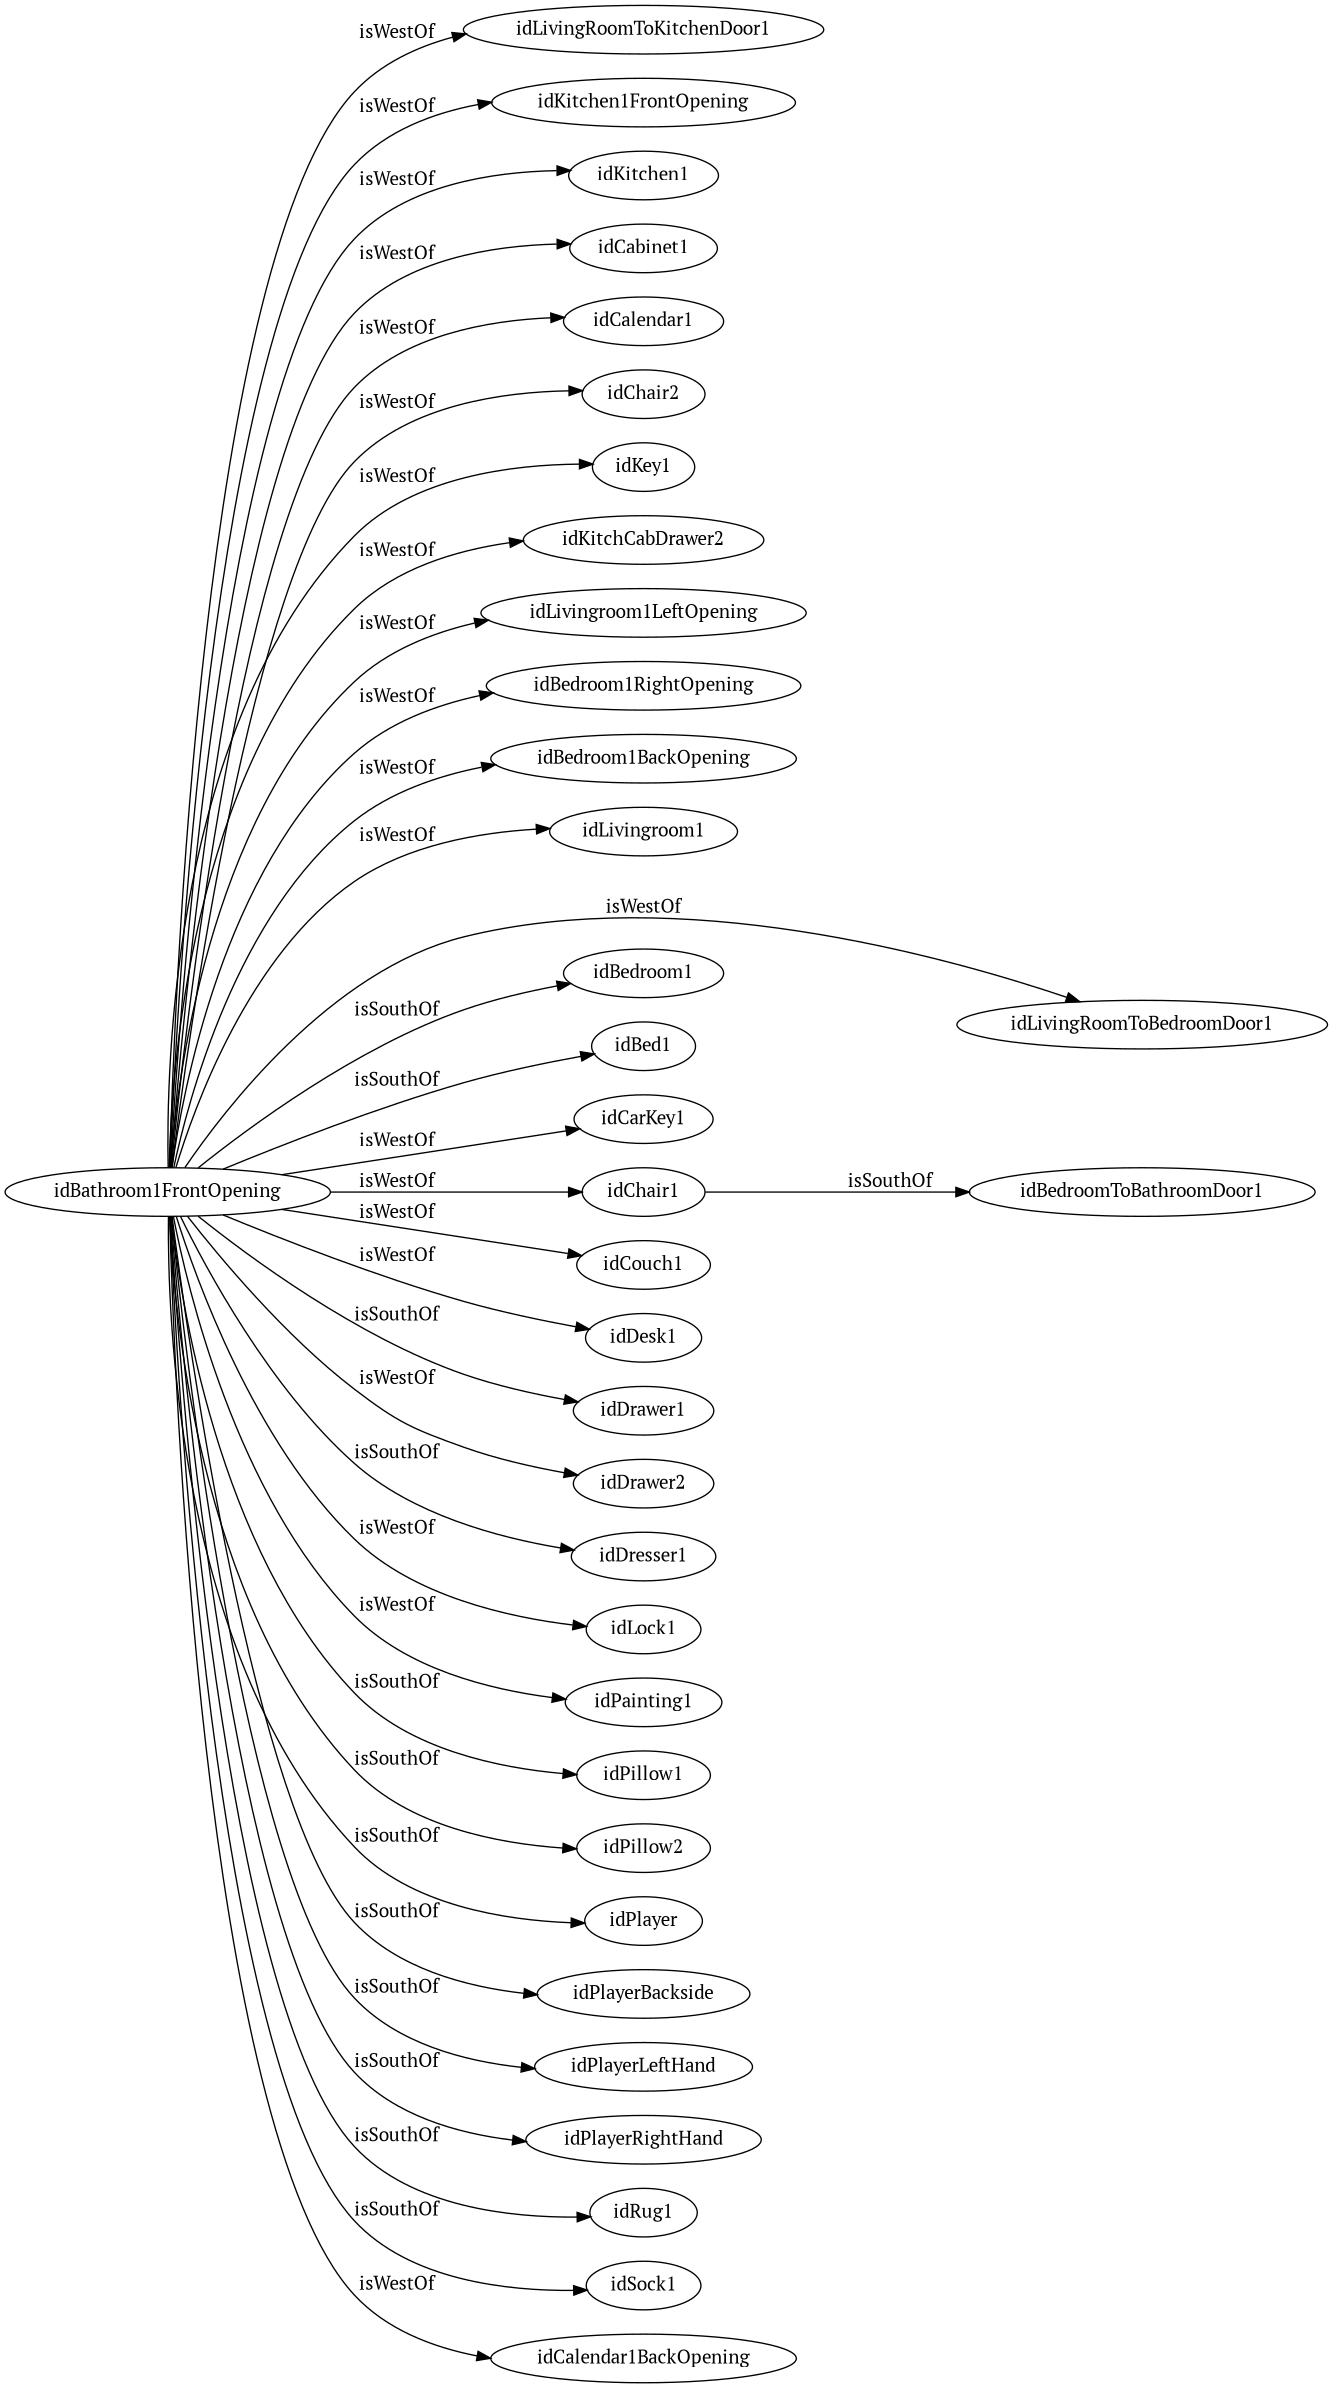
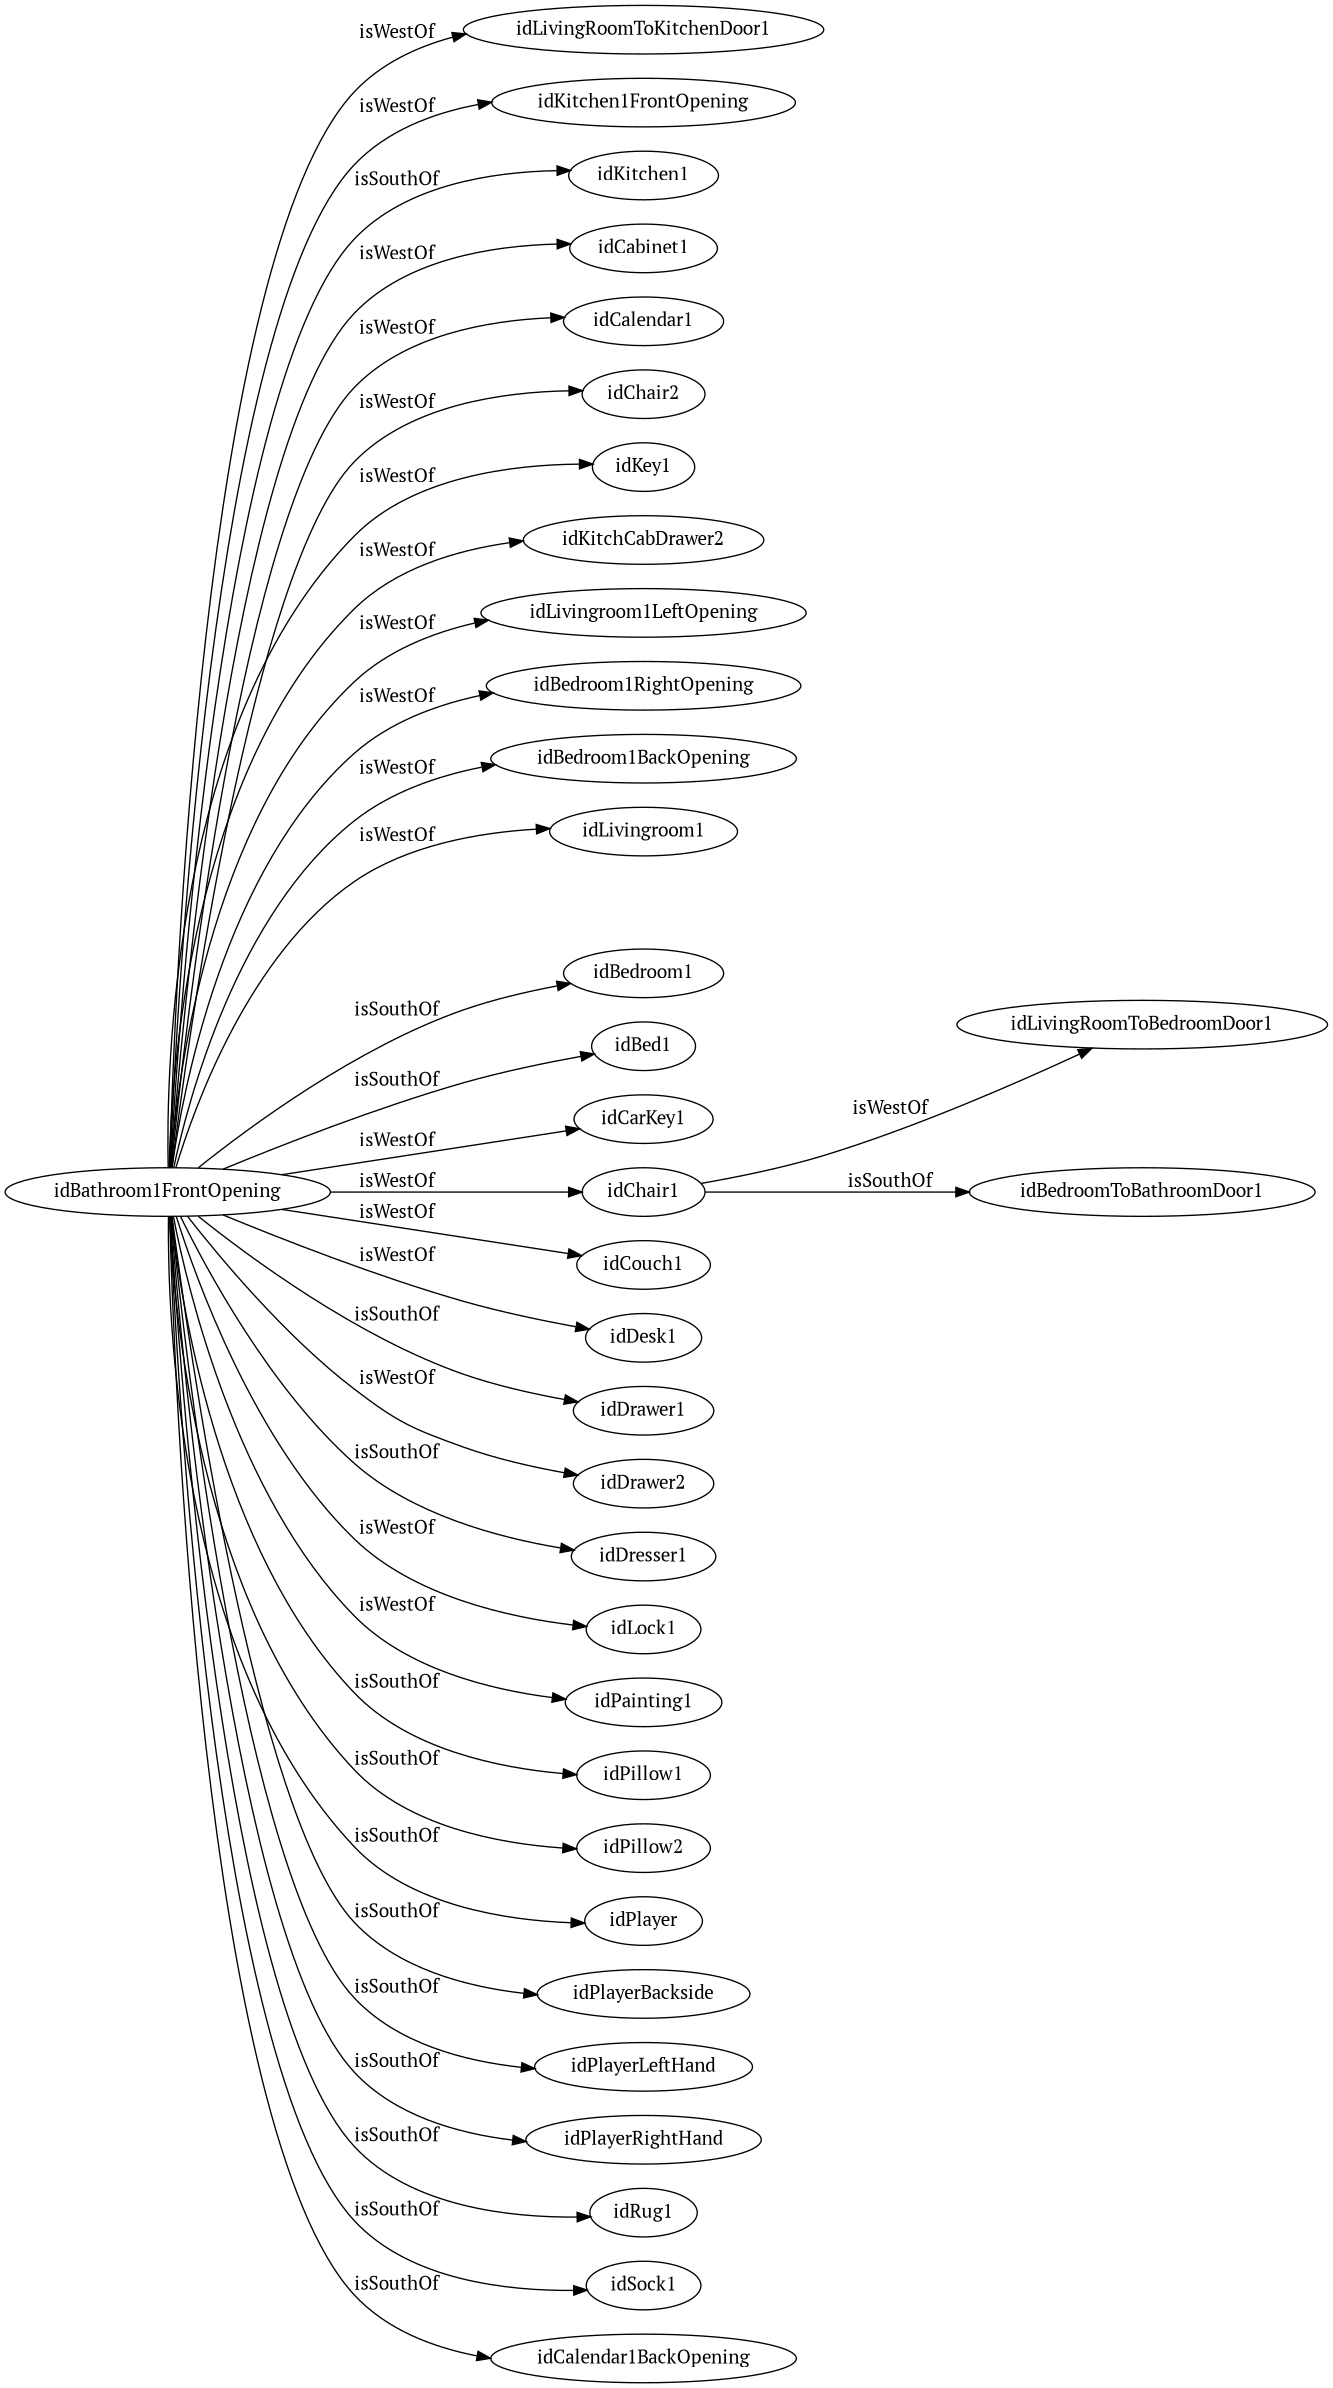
(397, 180) -> (397, 180)
(585, 920) -> (894, 1132)
(397, 2285) -> (397, 2285)
